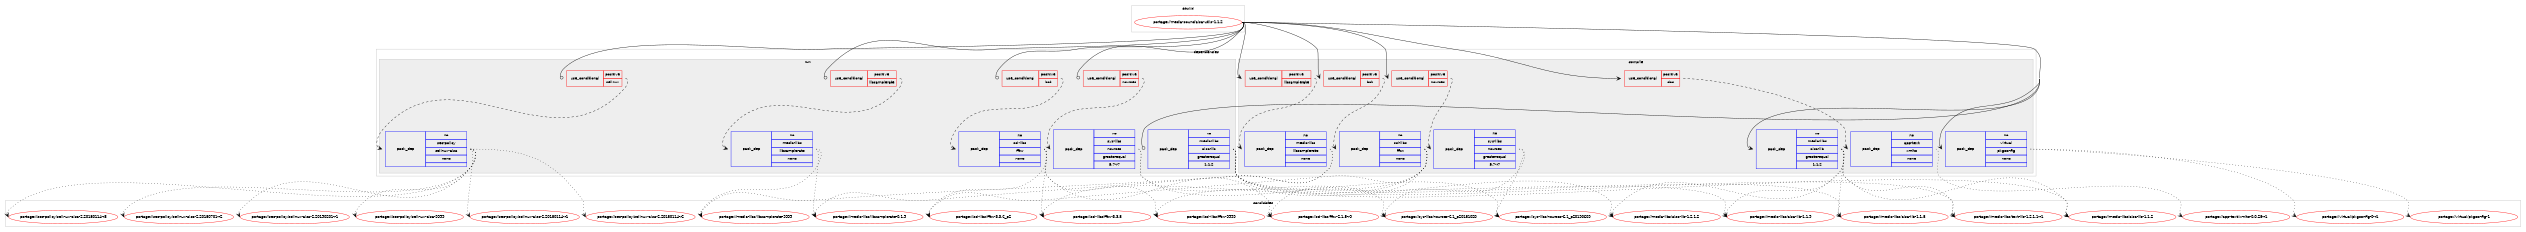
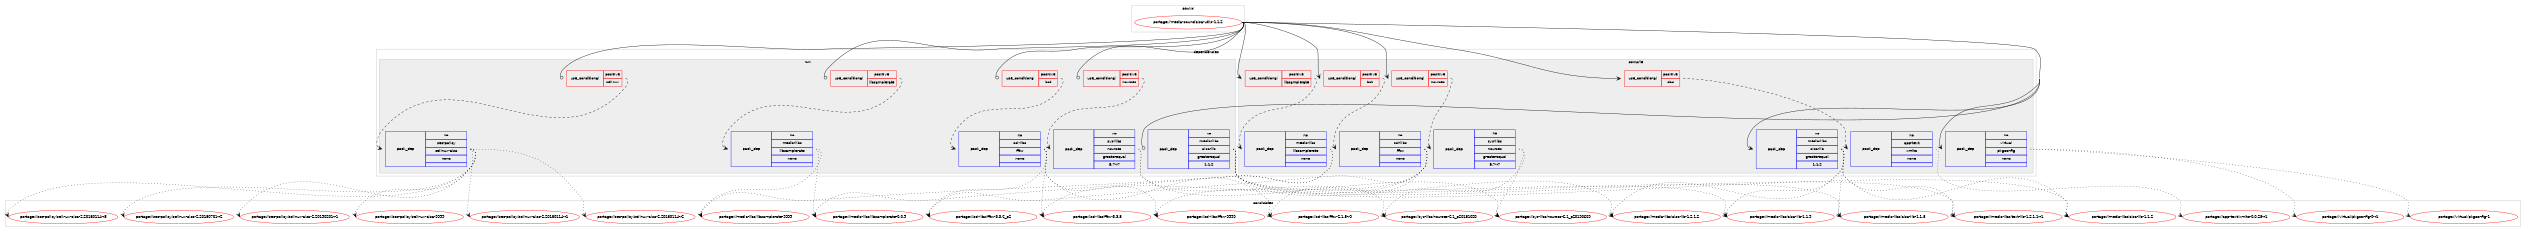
(870, 217) -> (870, 217)
